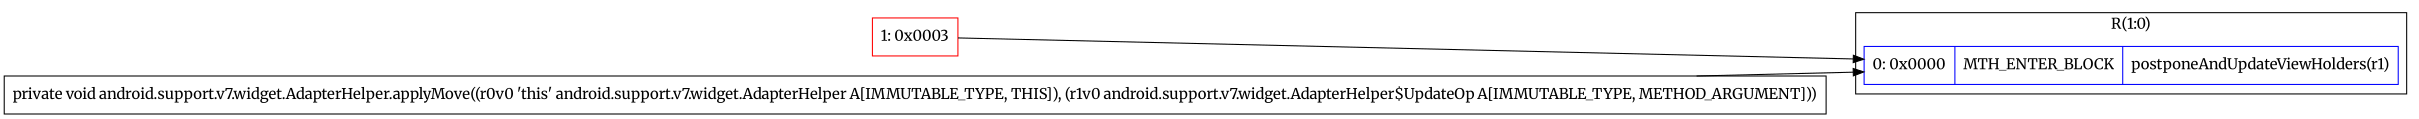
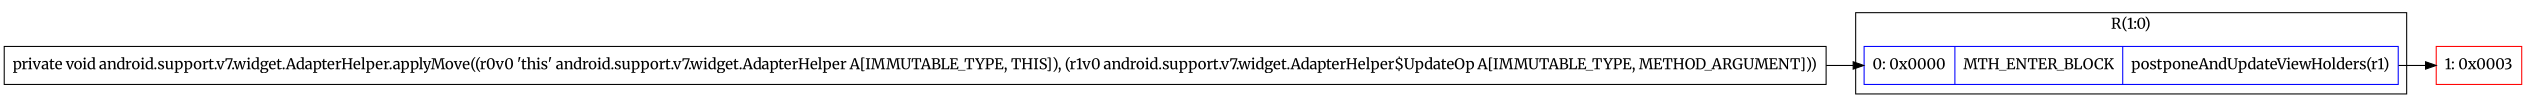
(1406, 48) -> (2413, 65)
